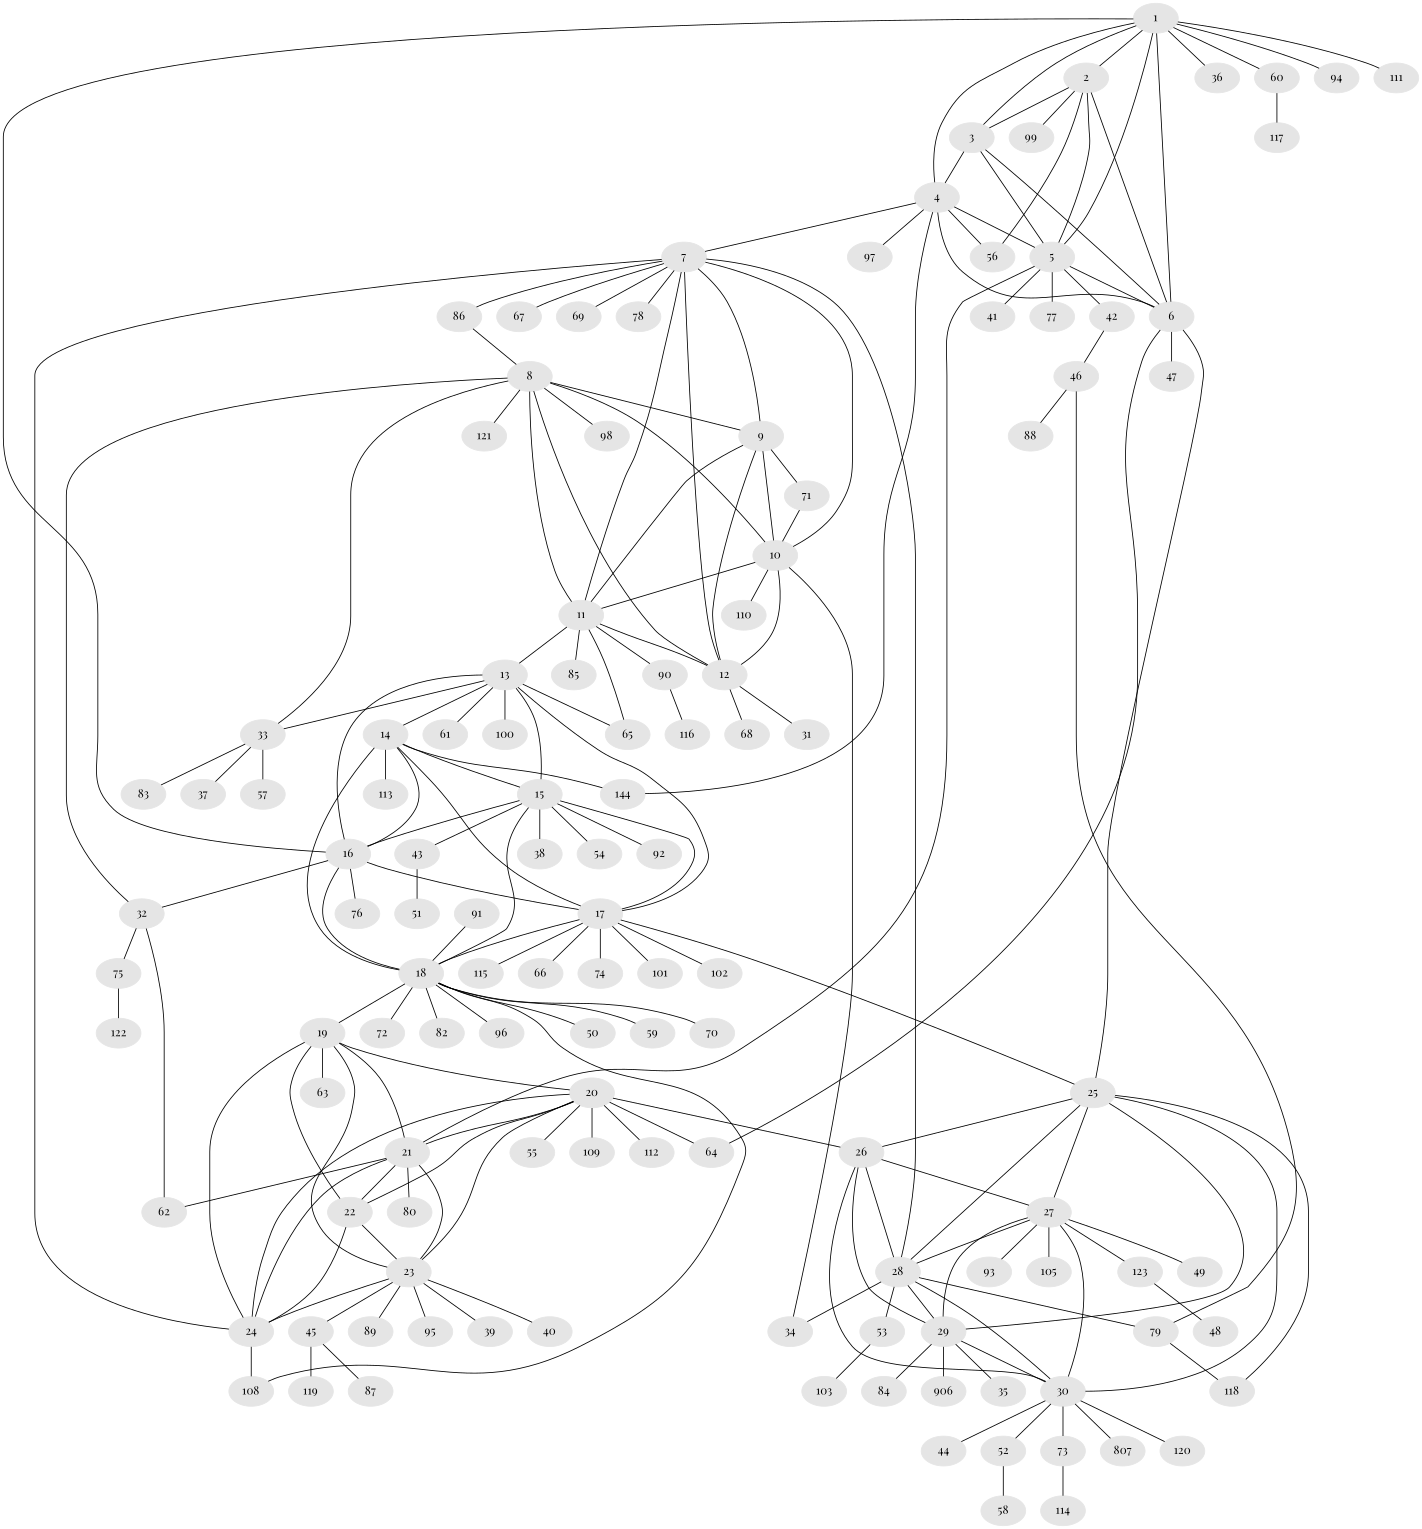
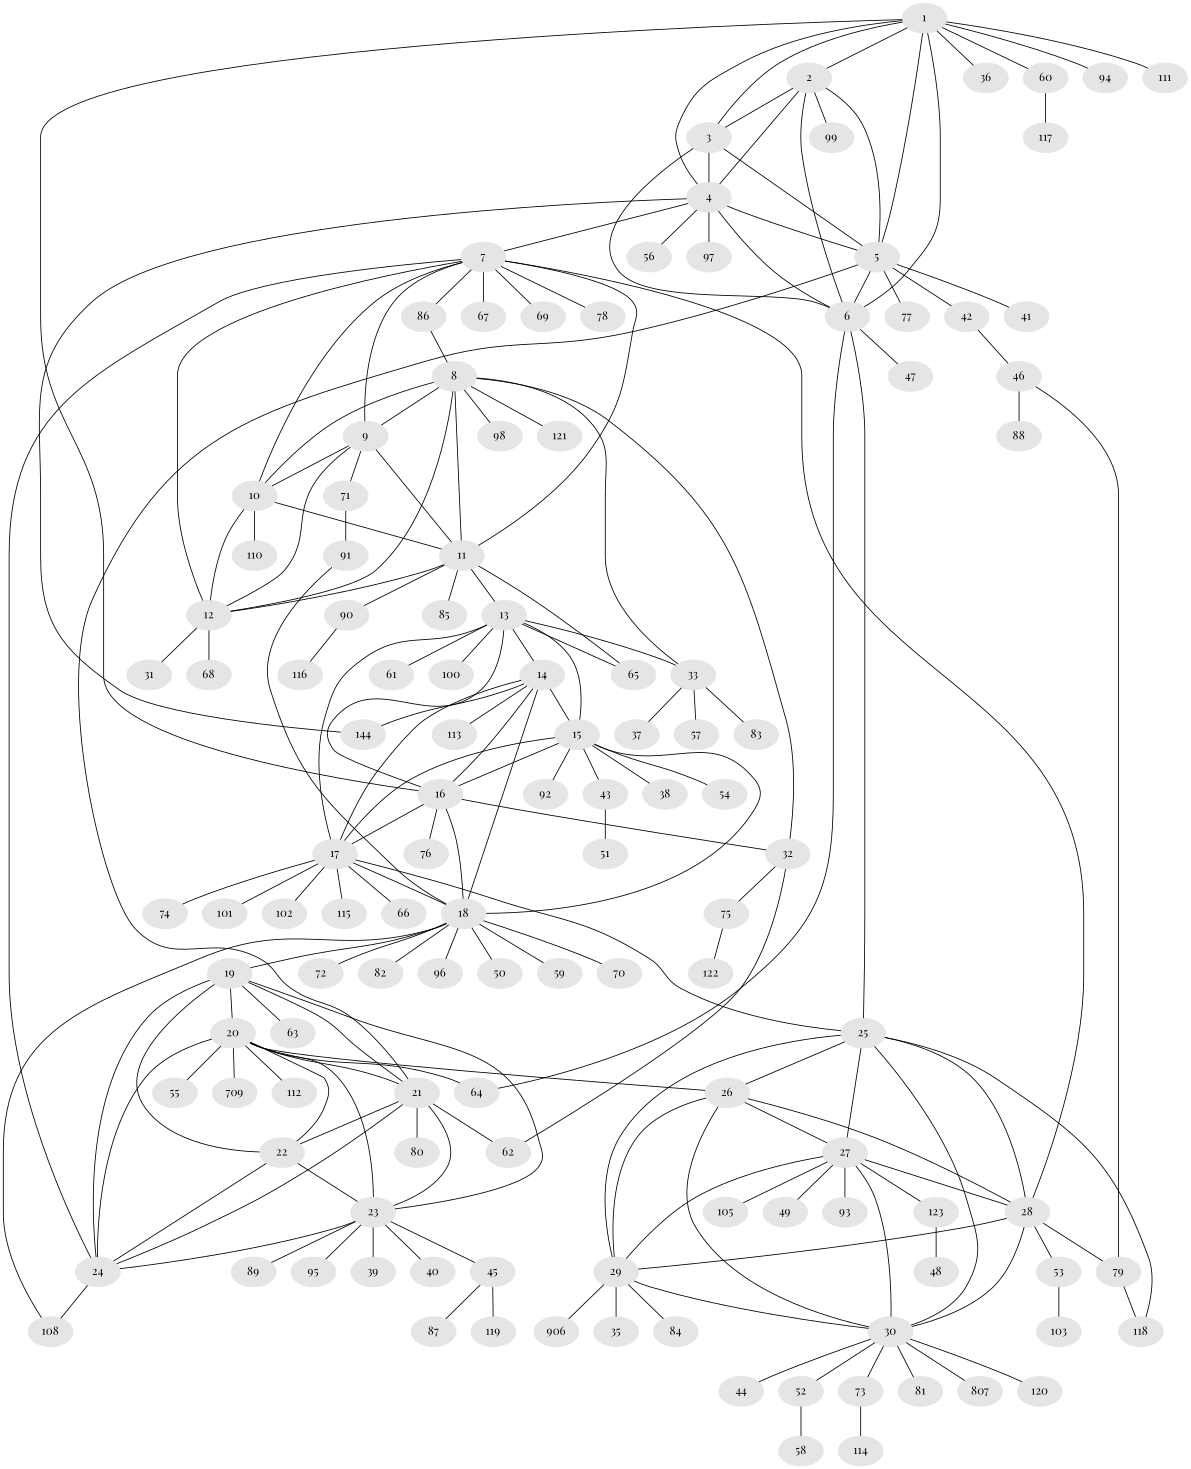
(1051, 172) -> (759, 138)
(791, 526) -> (346, 528)
(592, 1153) -> (235, 1093)
(790, 1332) -> none
none -> (920, 1391)
